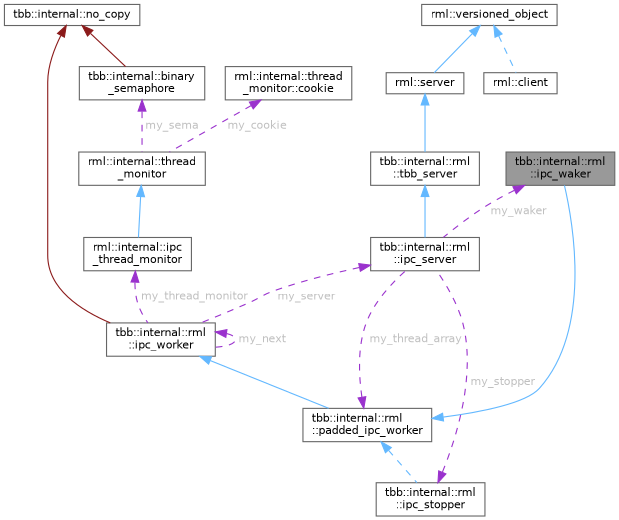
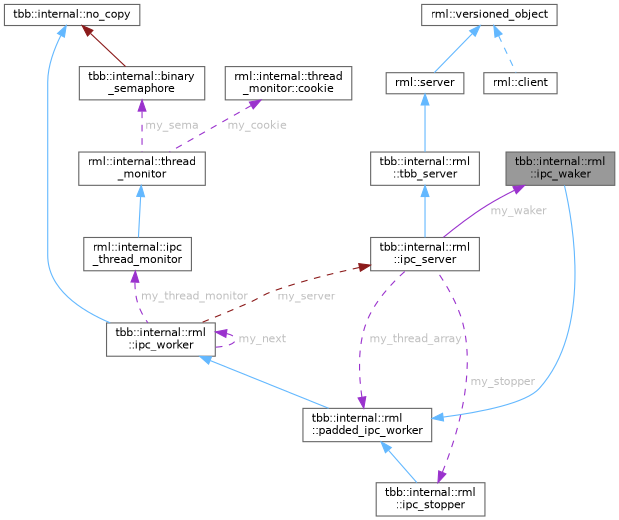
(48, 193) -> (48, 193)
(477, 212) -> (477, 212)
(278, 289) -> (278, 289)
(403, 466) -> (403, 466)
